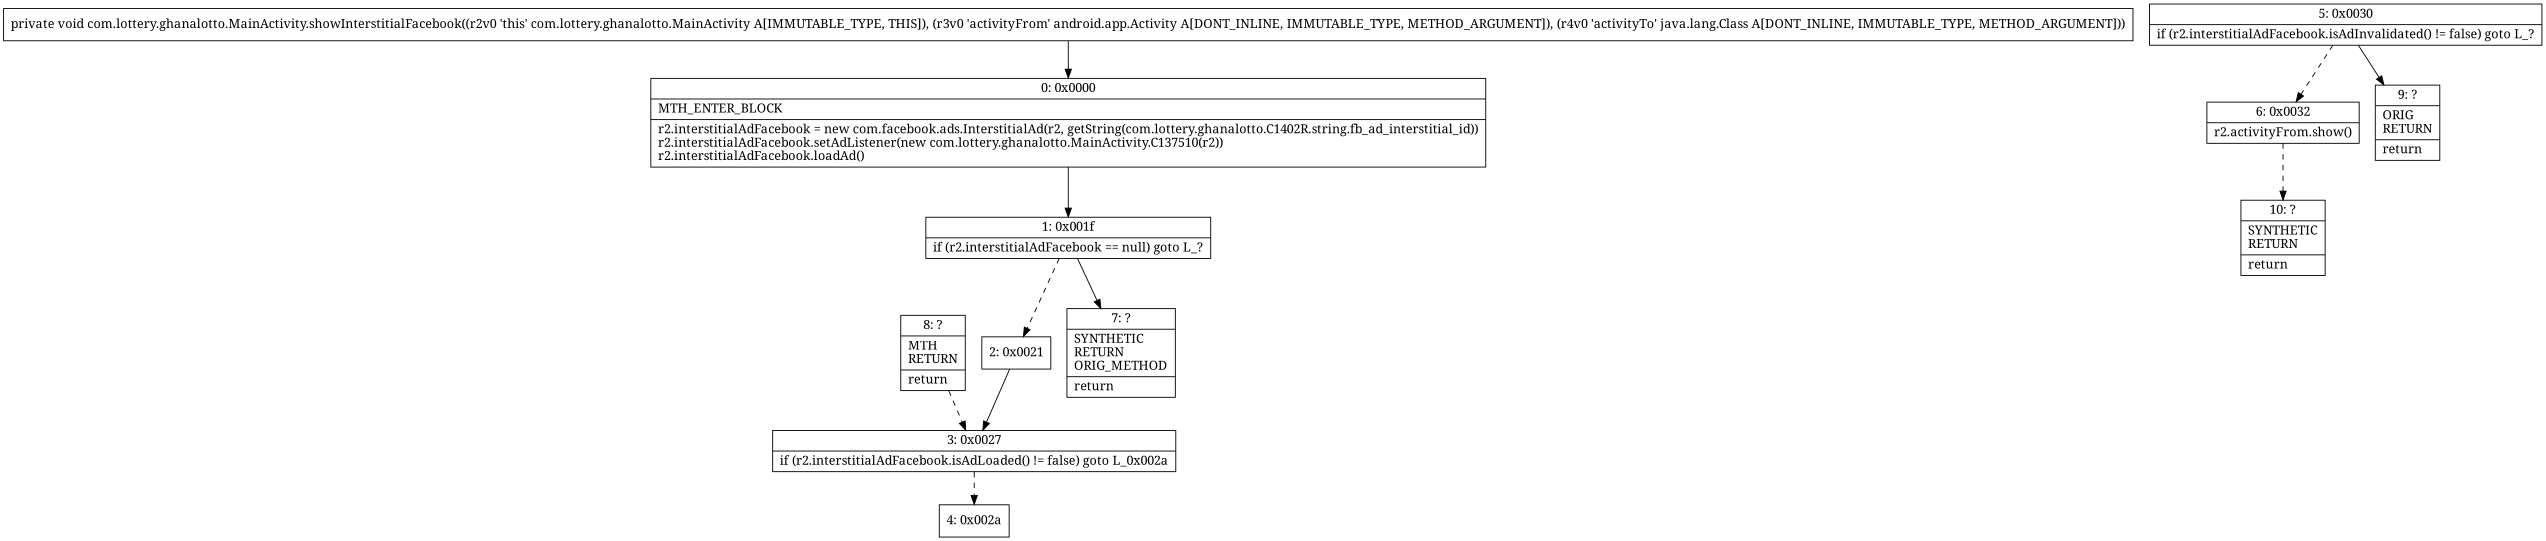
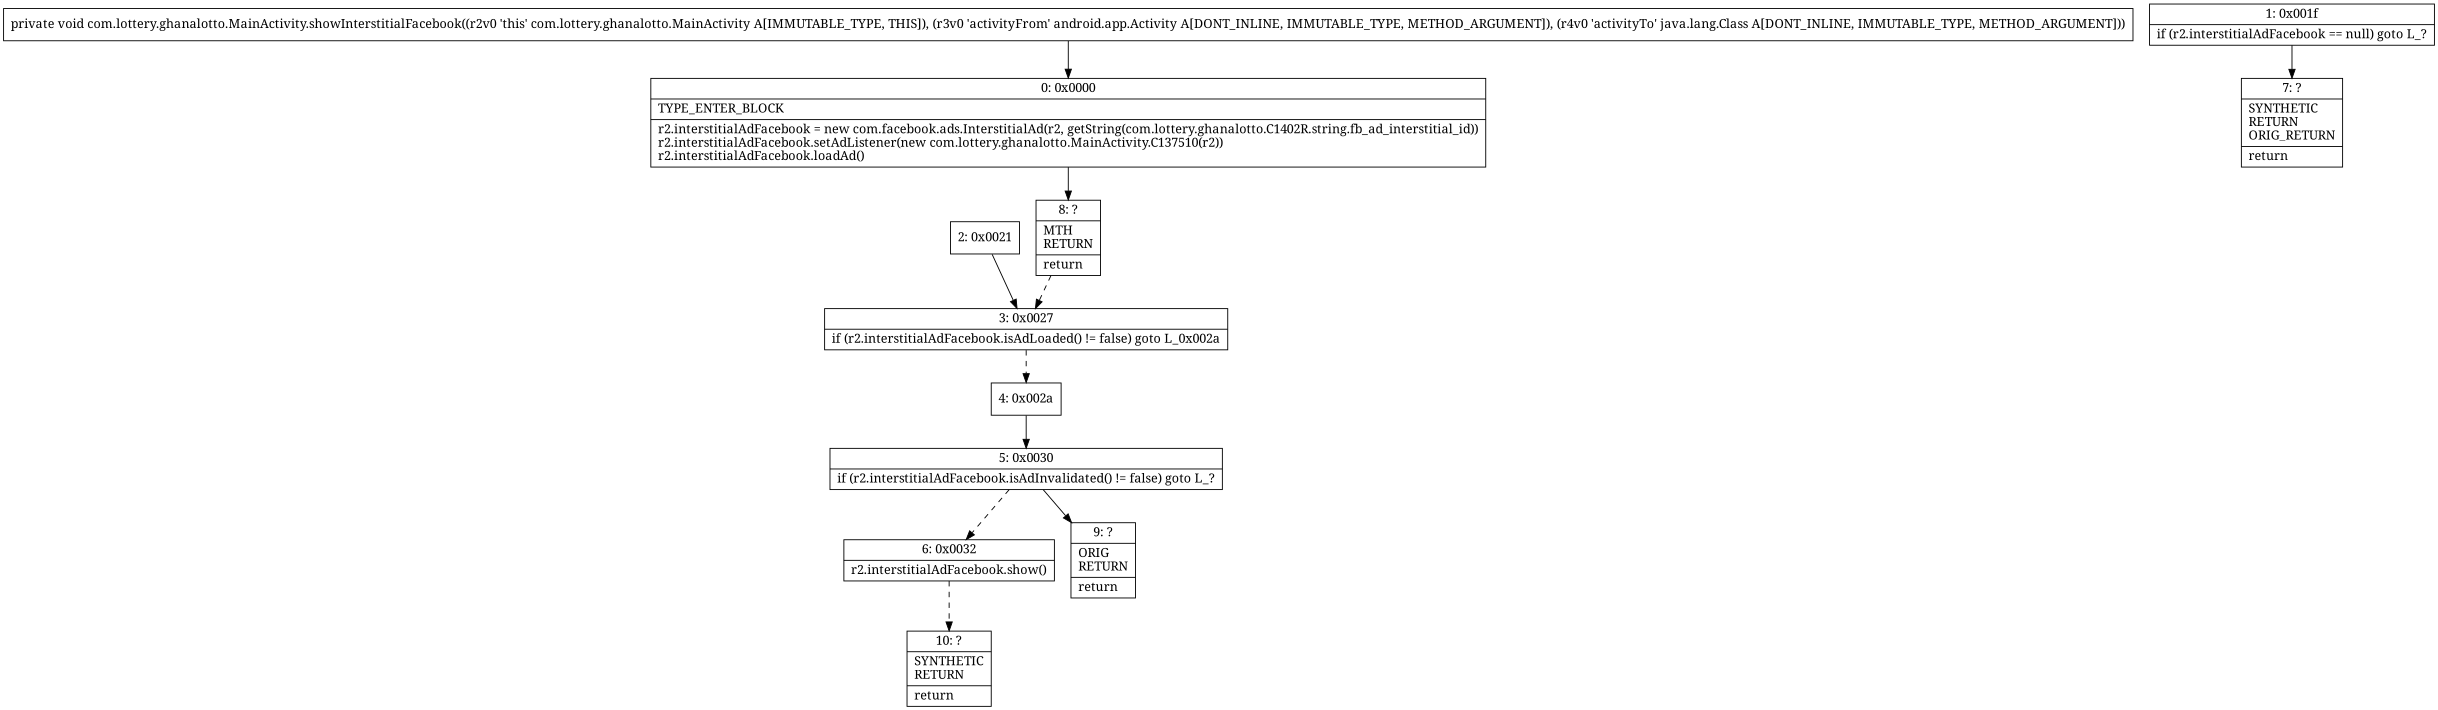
(720, 109) -> (721, 109)
(2283, 133) -> (949, 570)
(1068, 188) -> (1068, 179)
(1043, 293) -> none
(1121, 366) -> (2292, 136)
none -> (1026, 427)
